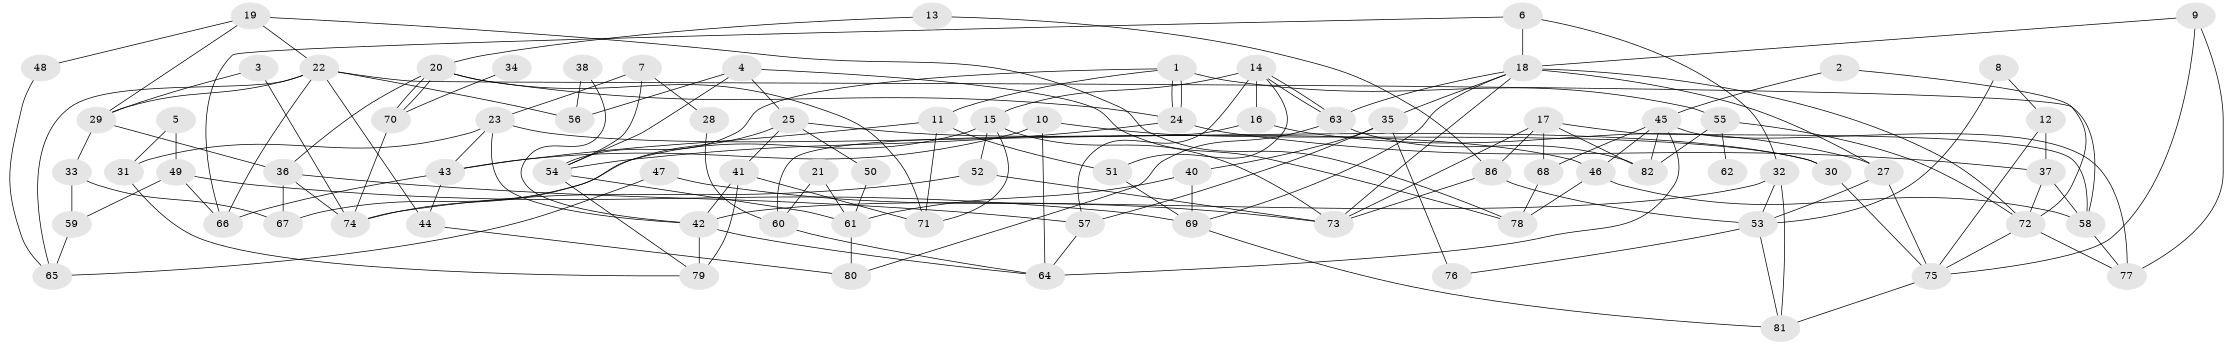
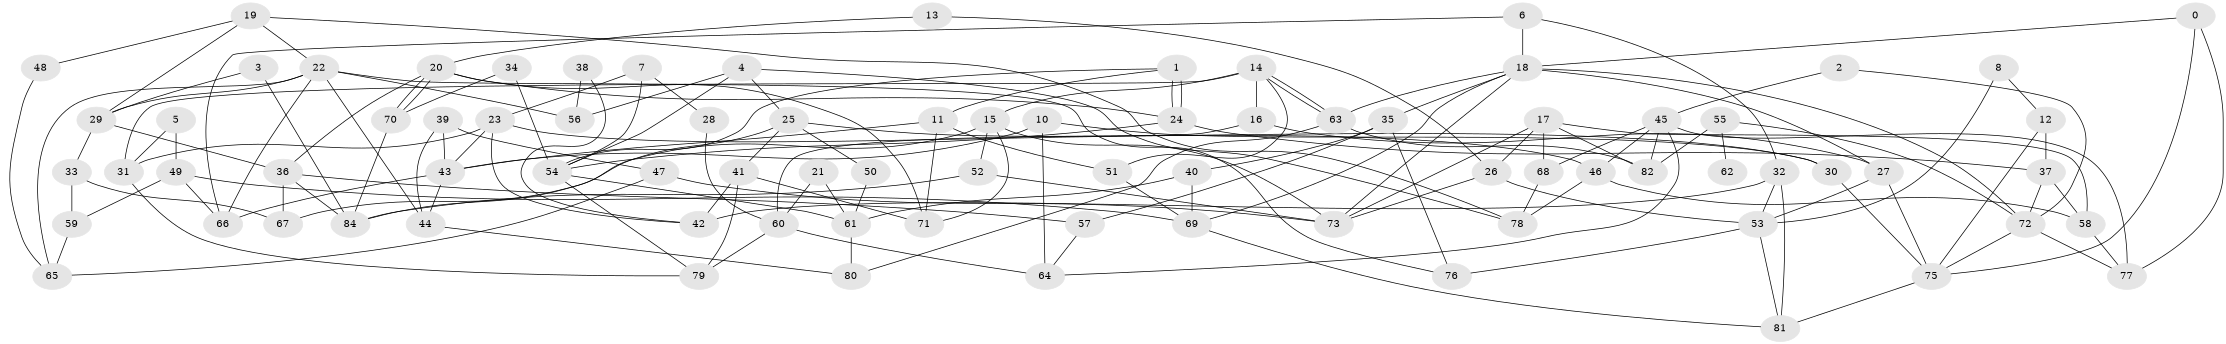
(2196, 16) -> (2196, 16)
(1215, 85) -> (912, 89)
(1399, 91) -> none
none -> (443, 120)
none -> (532, 120)
(1187, 140) -> (377, 89)
(1492, 172) -> (1492, 172)
(350, 224) -> (350, 224)
(699, 250) -> (739, 250)
(871, 256) -> none
